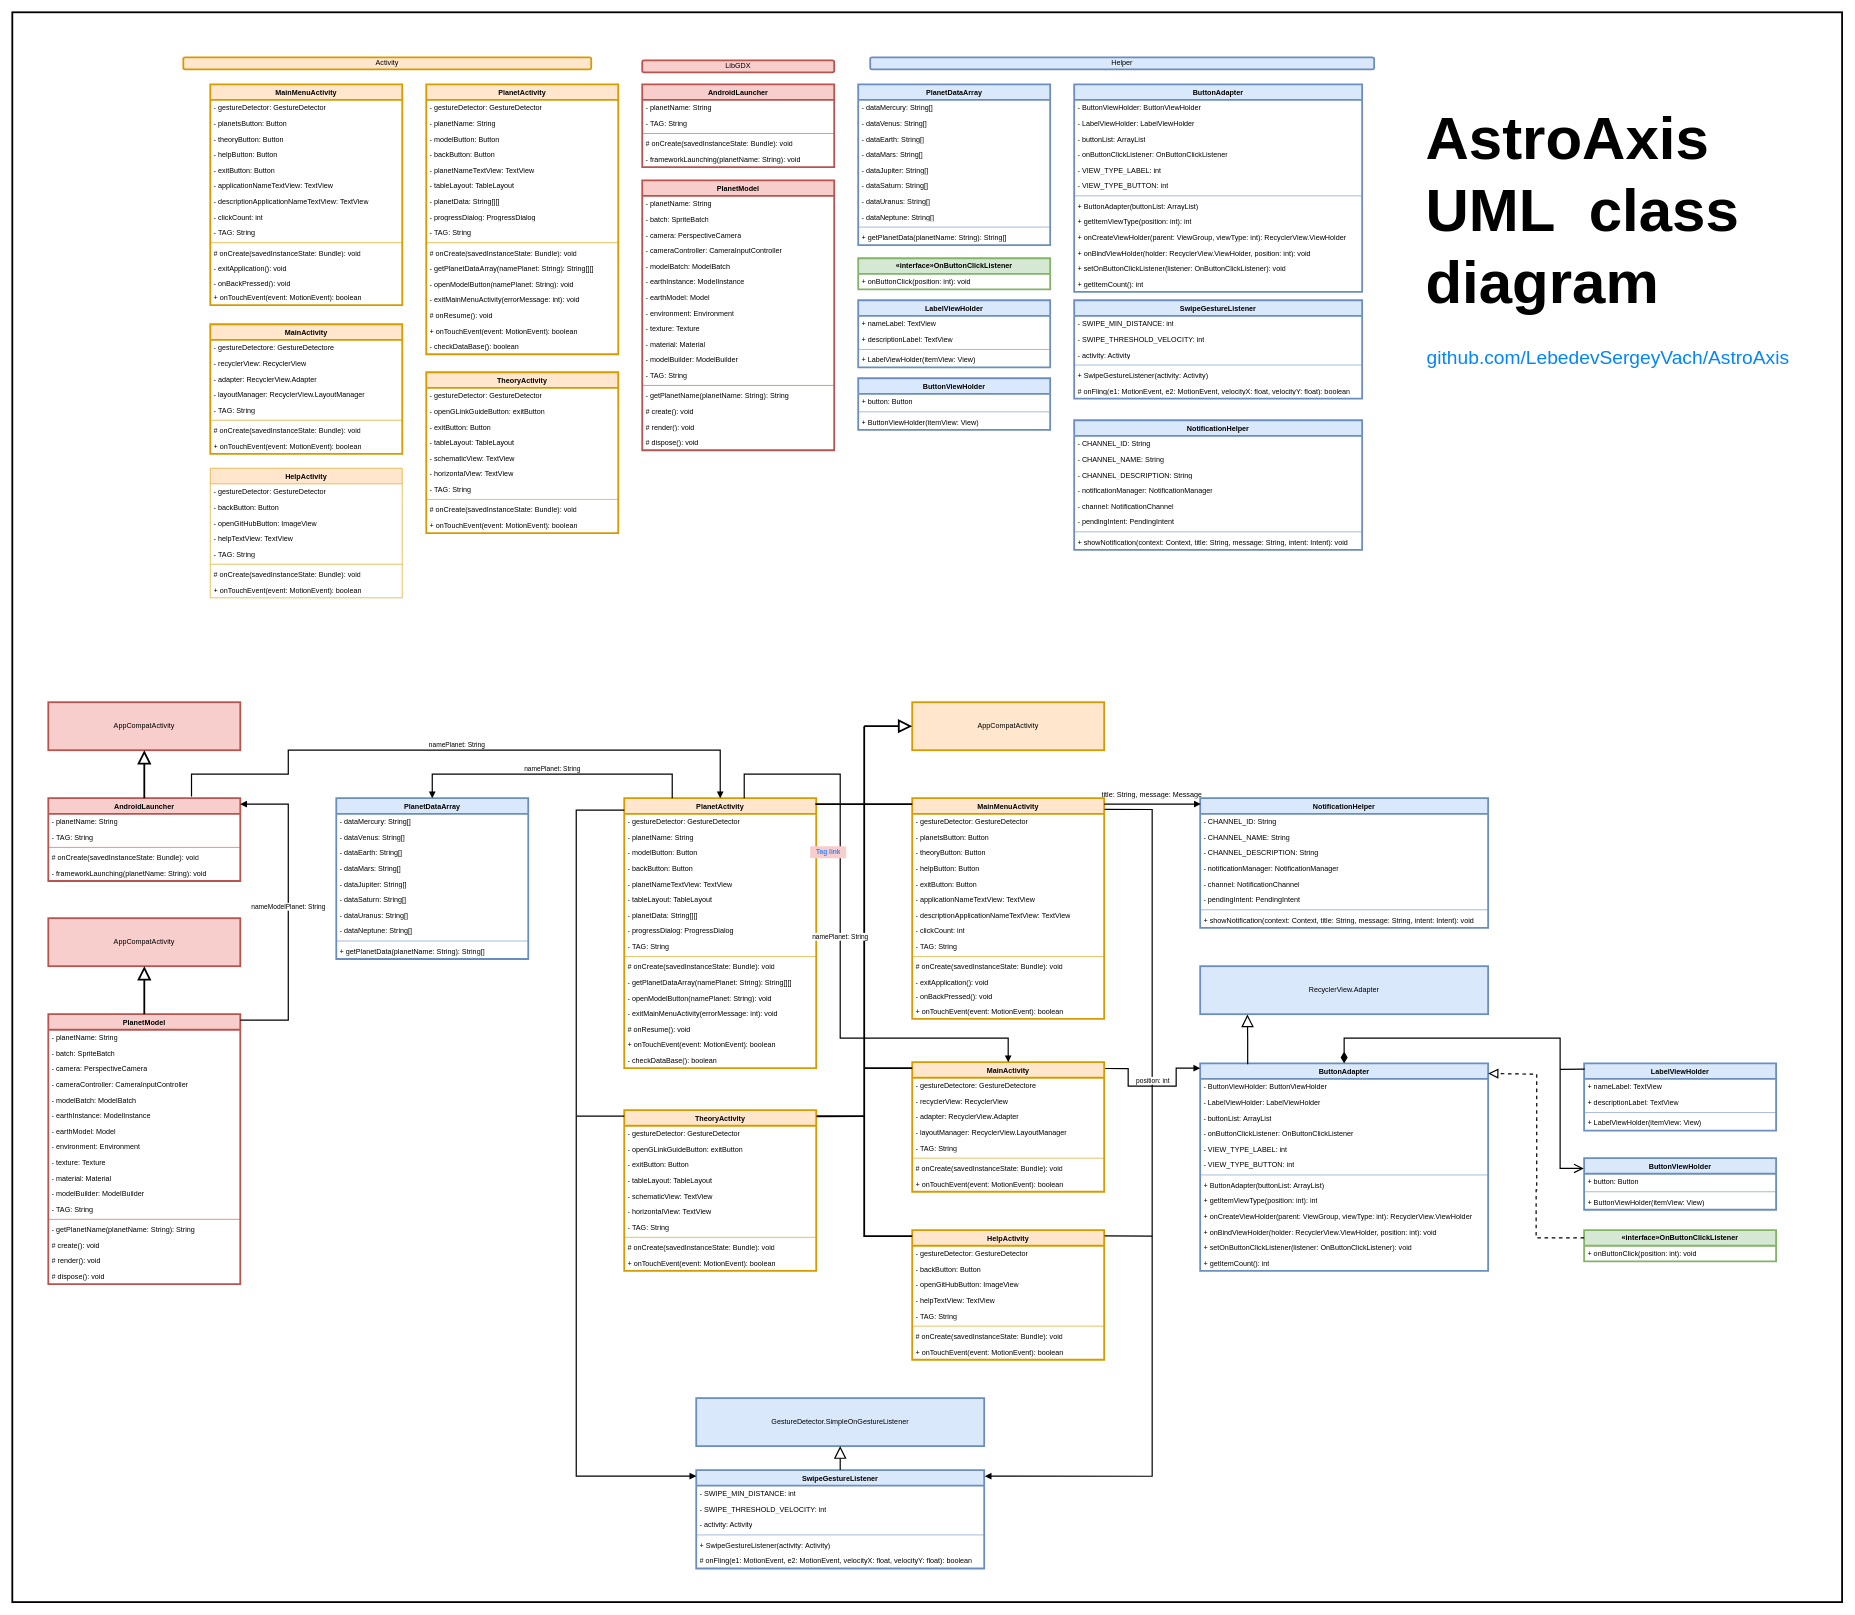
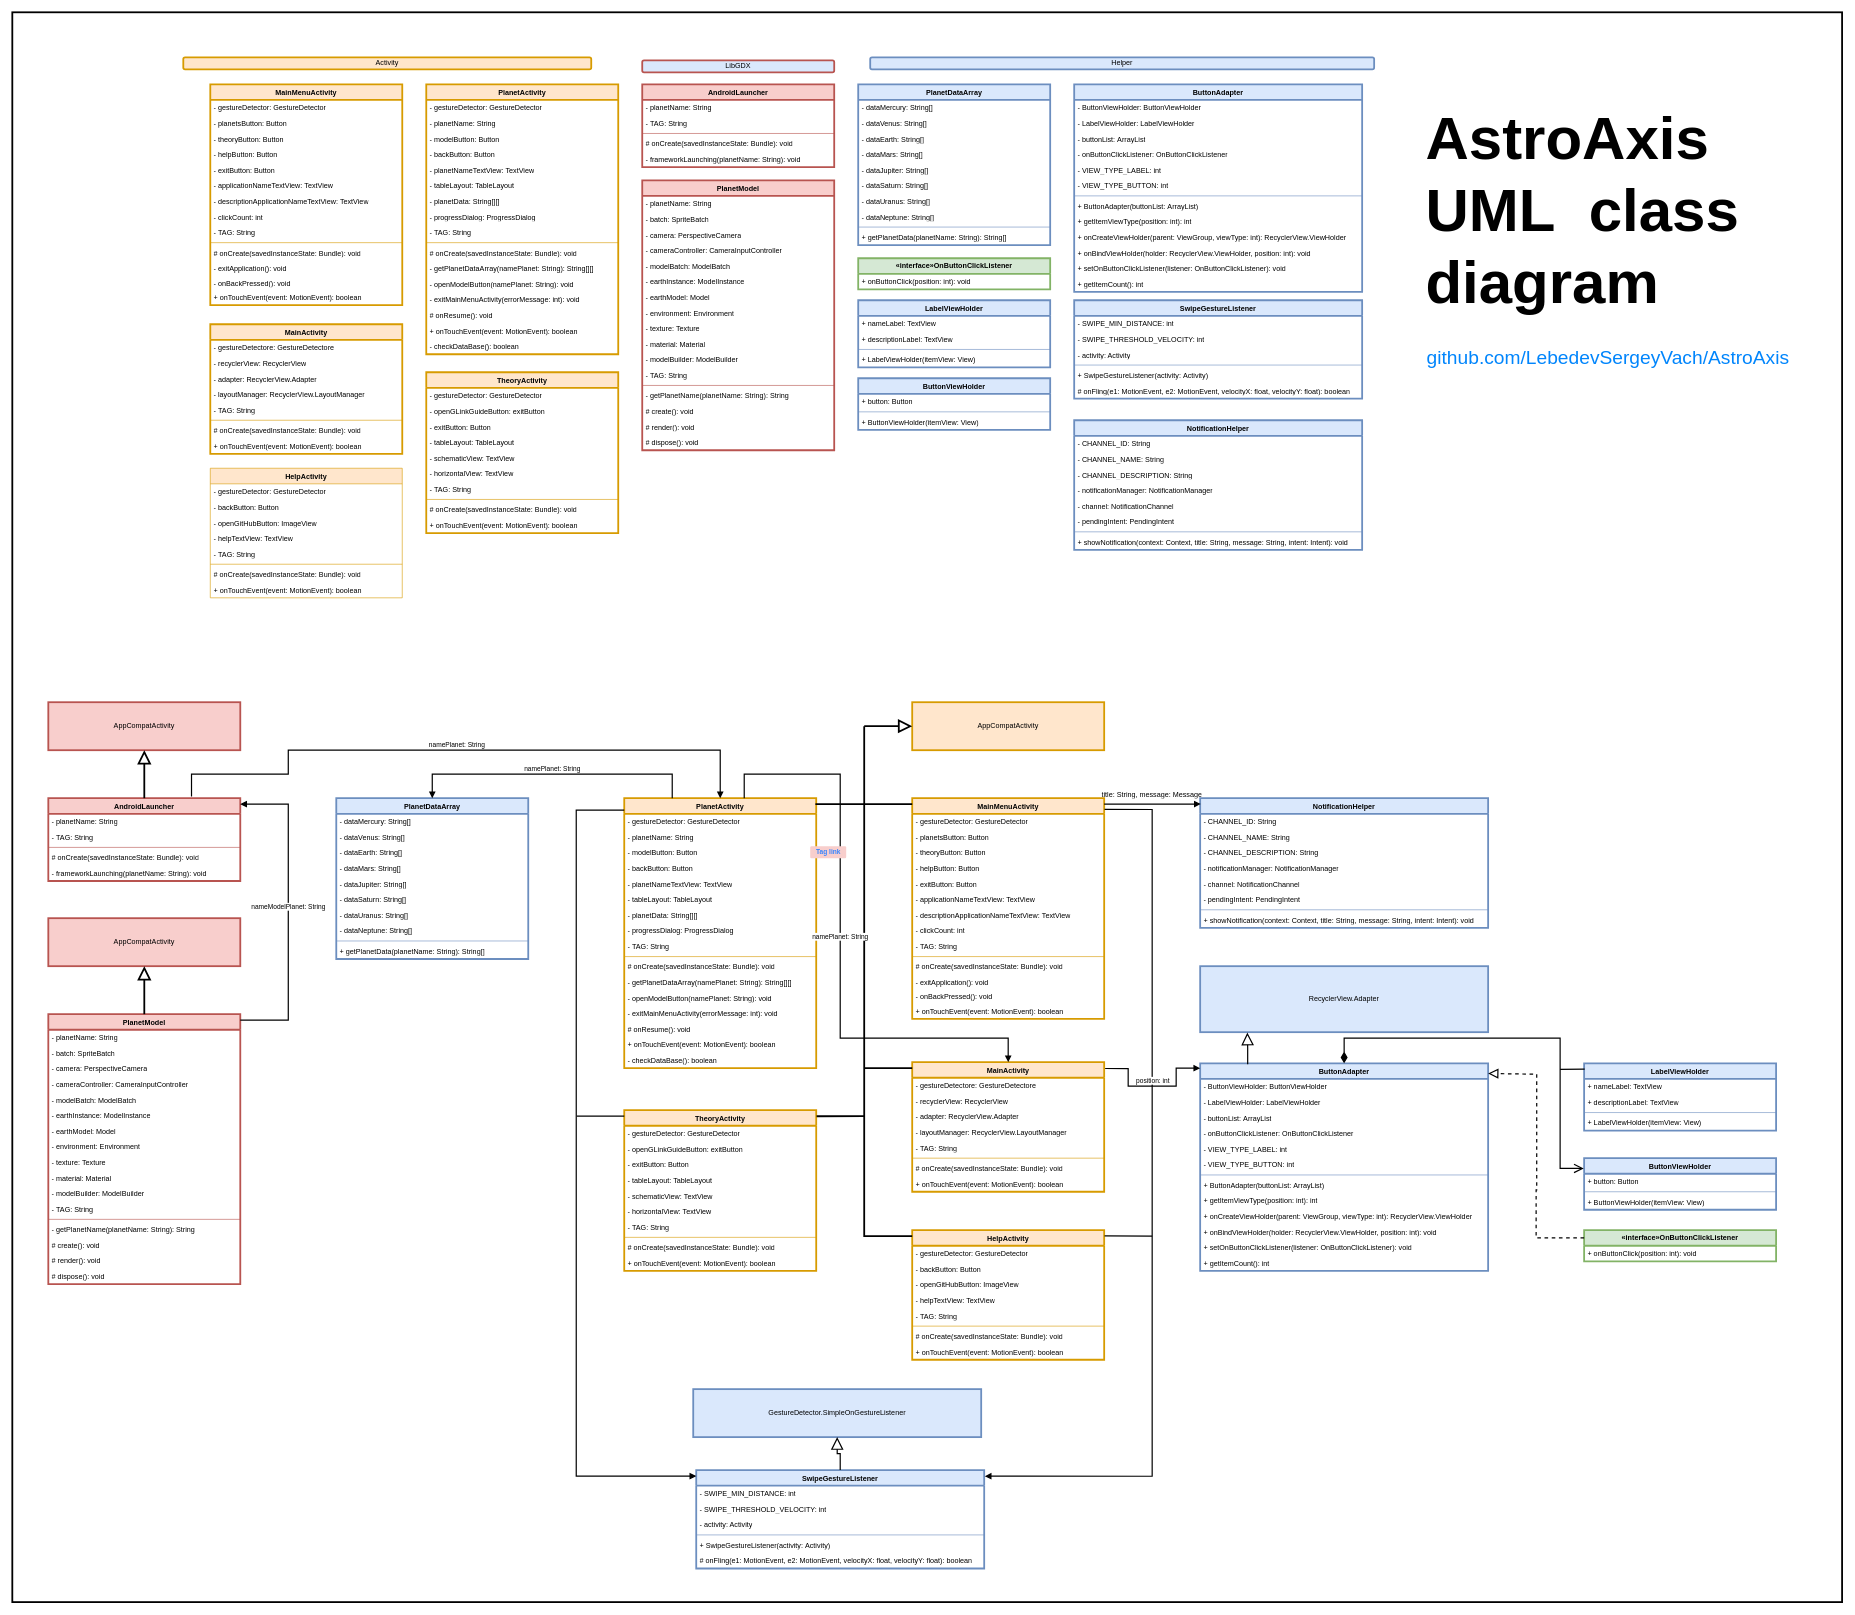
(738, 66) -> (738, 66)
(1344, 990) -> (1344, 999)
(840, 1422) -> (837, 1413)
